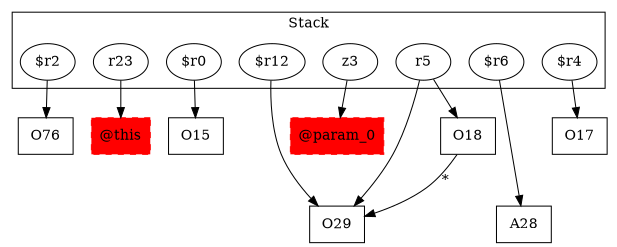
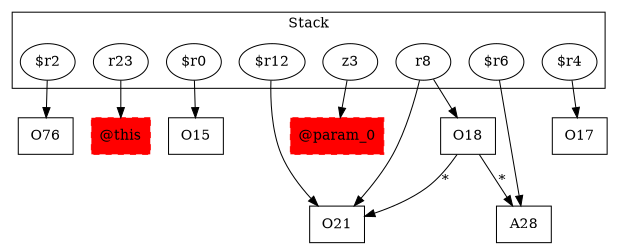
(423, 62) -> (423, 62)
none -> (493, 176)
(337, 224) -> (337, 224)
